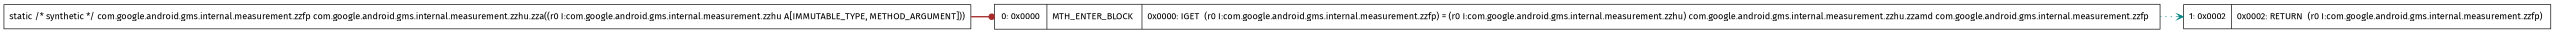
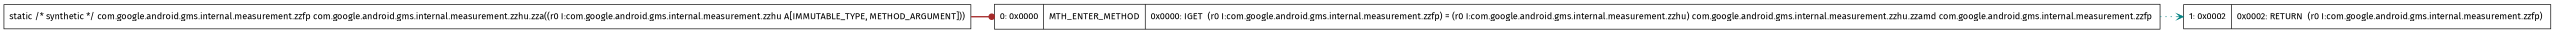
(1093, 16) -> (1094, 16)
